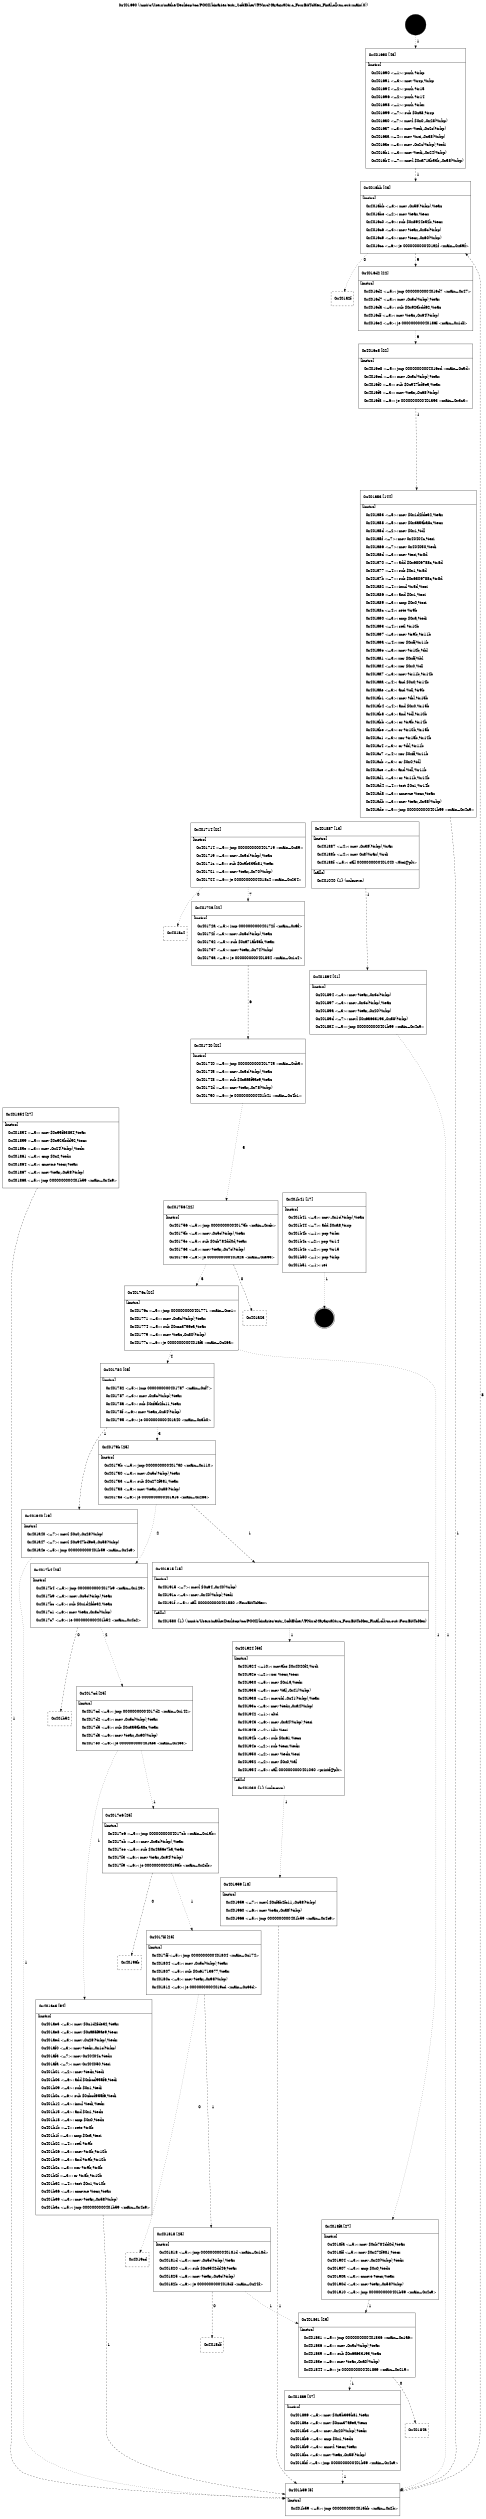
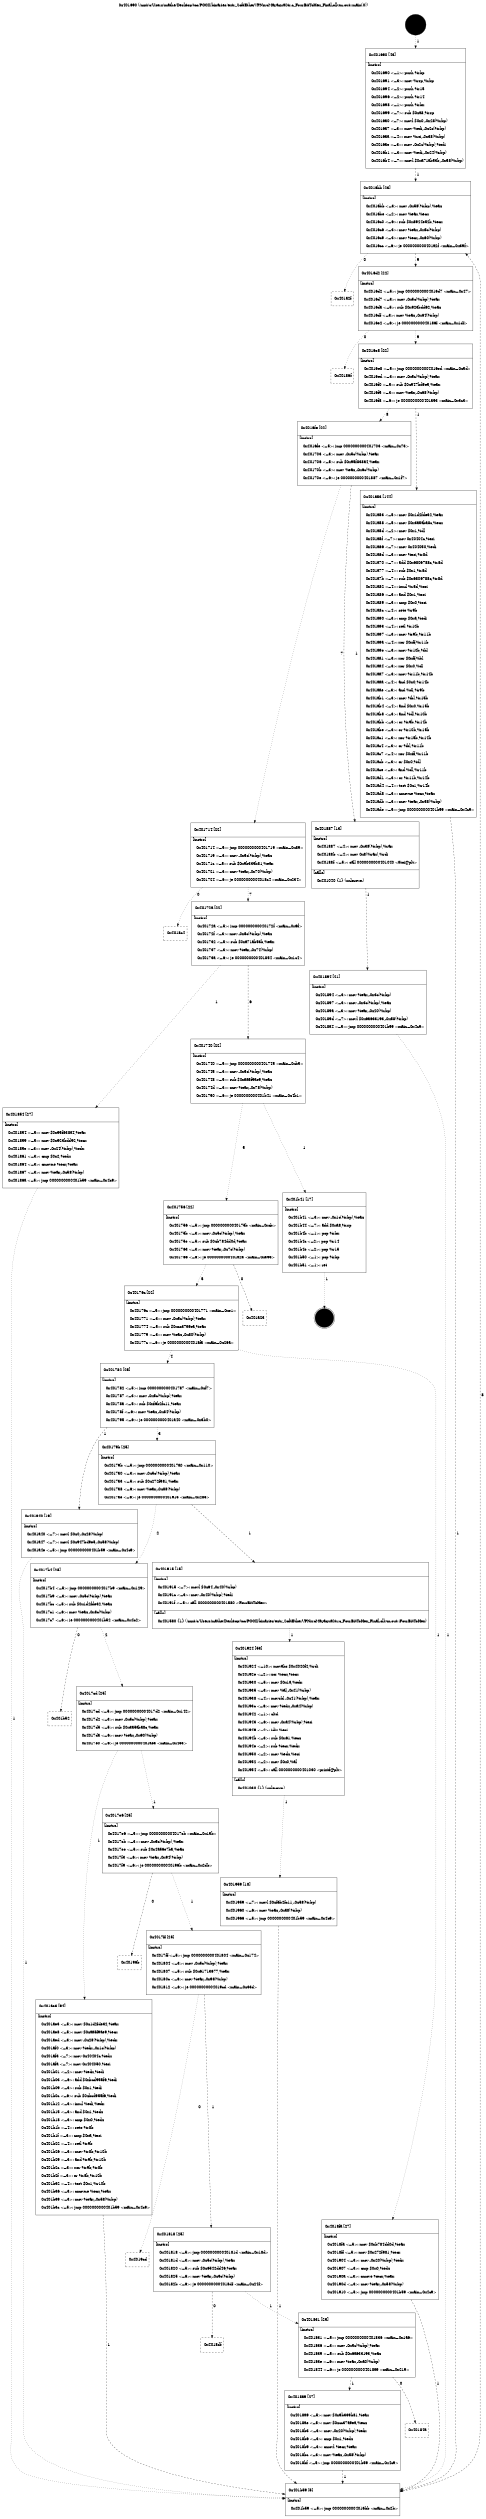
none -> (342, 376)
none -> (354, 453)
none -> (159, 1036)
none -> (284, 1147)
(12, 1961) -> (12, 1961)
(368, 2305) -> (438, 2402)
